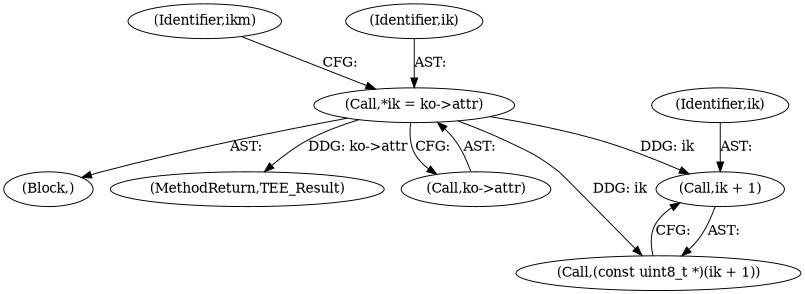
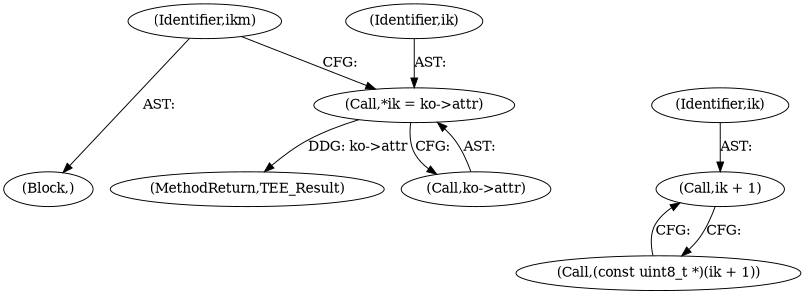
(587, 137) -> none
(219, 144) -> (130, 102)
(557, 170) -> none
(726, 231) -> (726, 231)
